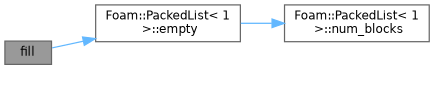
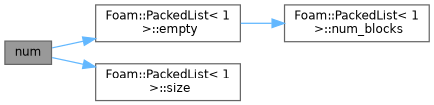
(28, 53) -> (28, 53)
none -> (168, 82)
